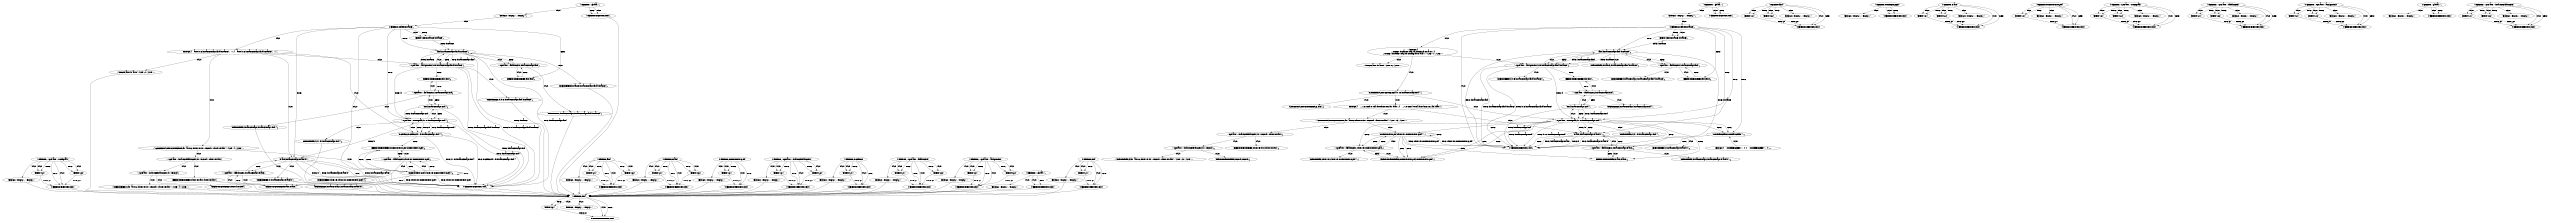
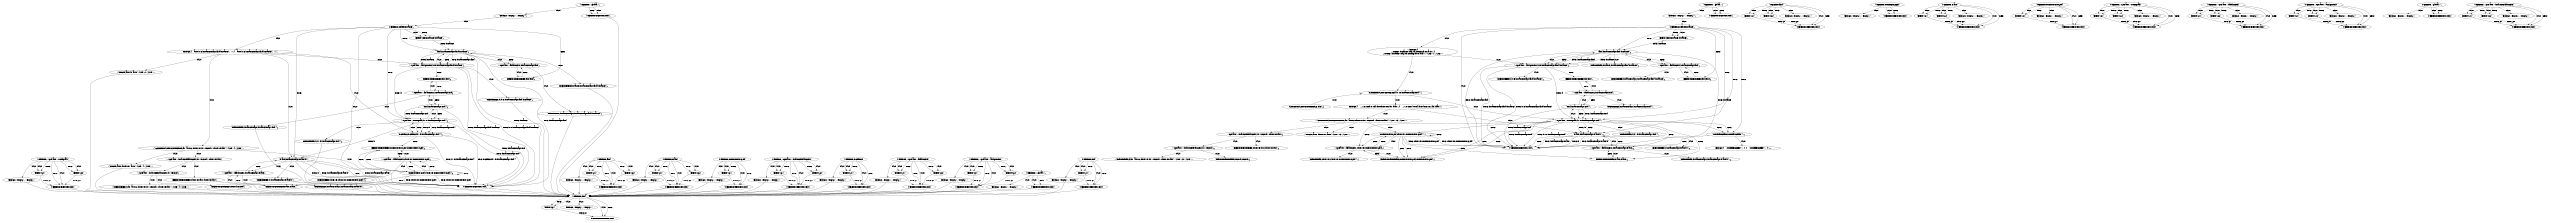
(1383, 65) -> none
(1351, 100) -> (1335, 97)
none -> (1327, 134)
(1733, 143) -> (1739, 140)
none -> (130, 166)
